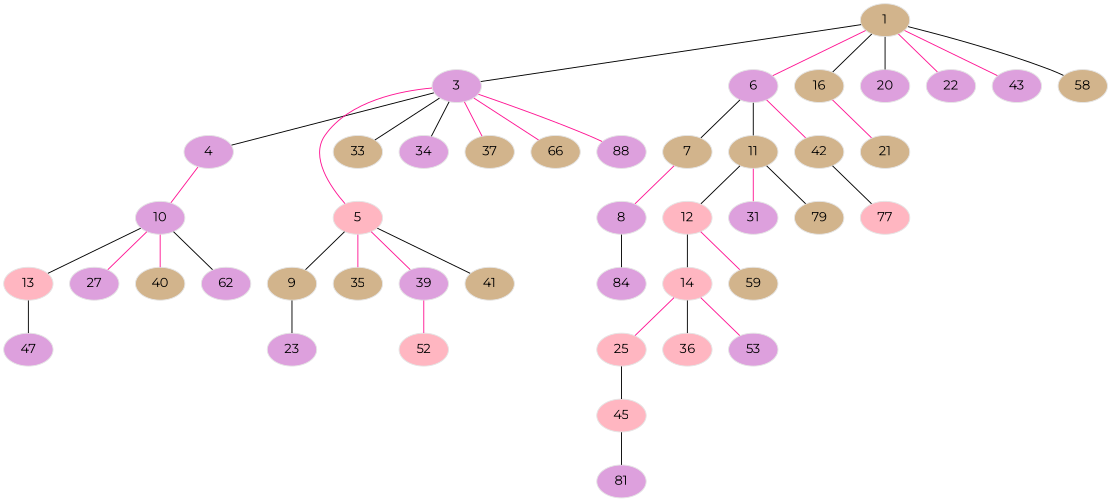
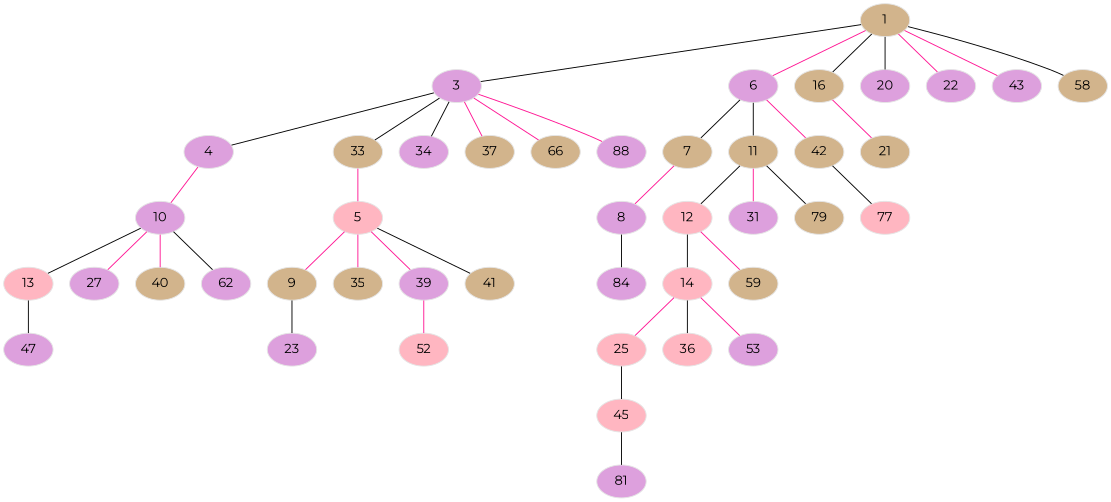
(333, 126) -> (358, 185)
(325, 251) -> (325, 251)
